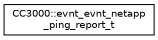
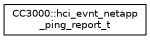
(79, 20) -> (75, 20)
